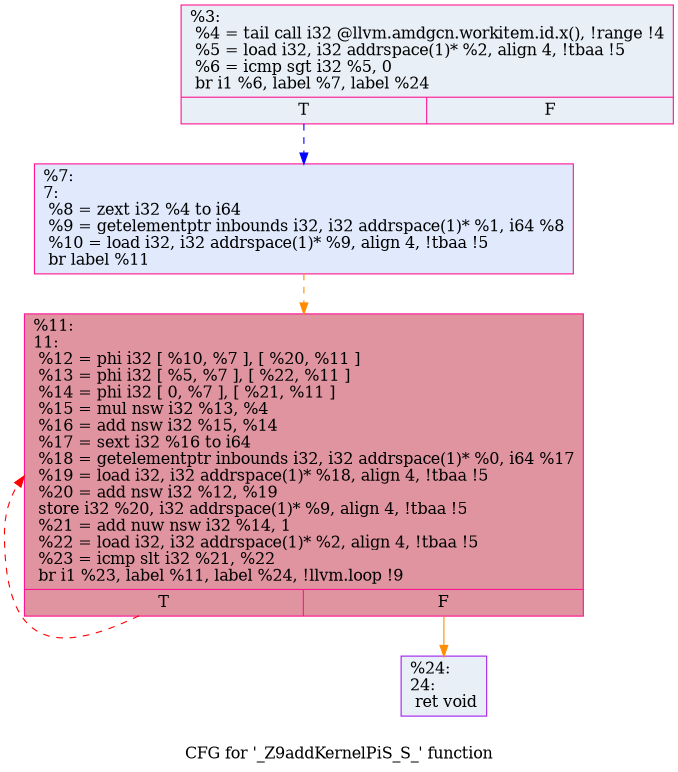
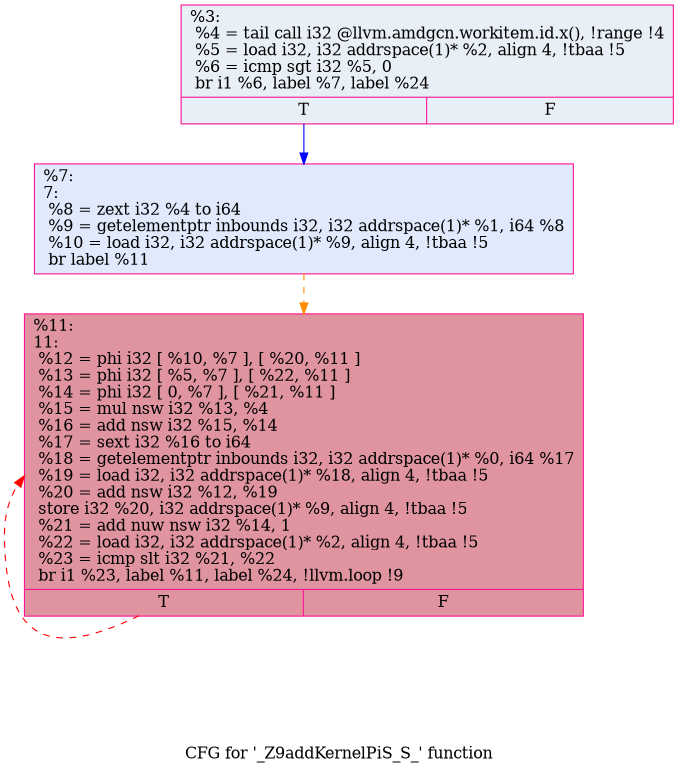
(304, 138) -> (304, 138)
(444, 686) -> none
